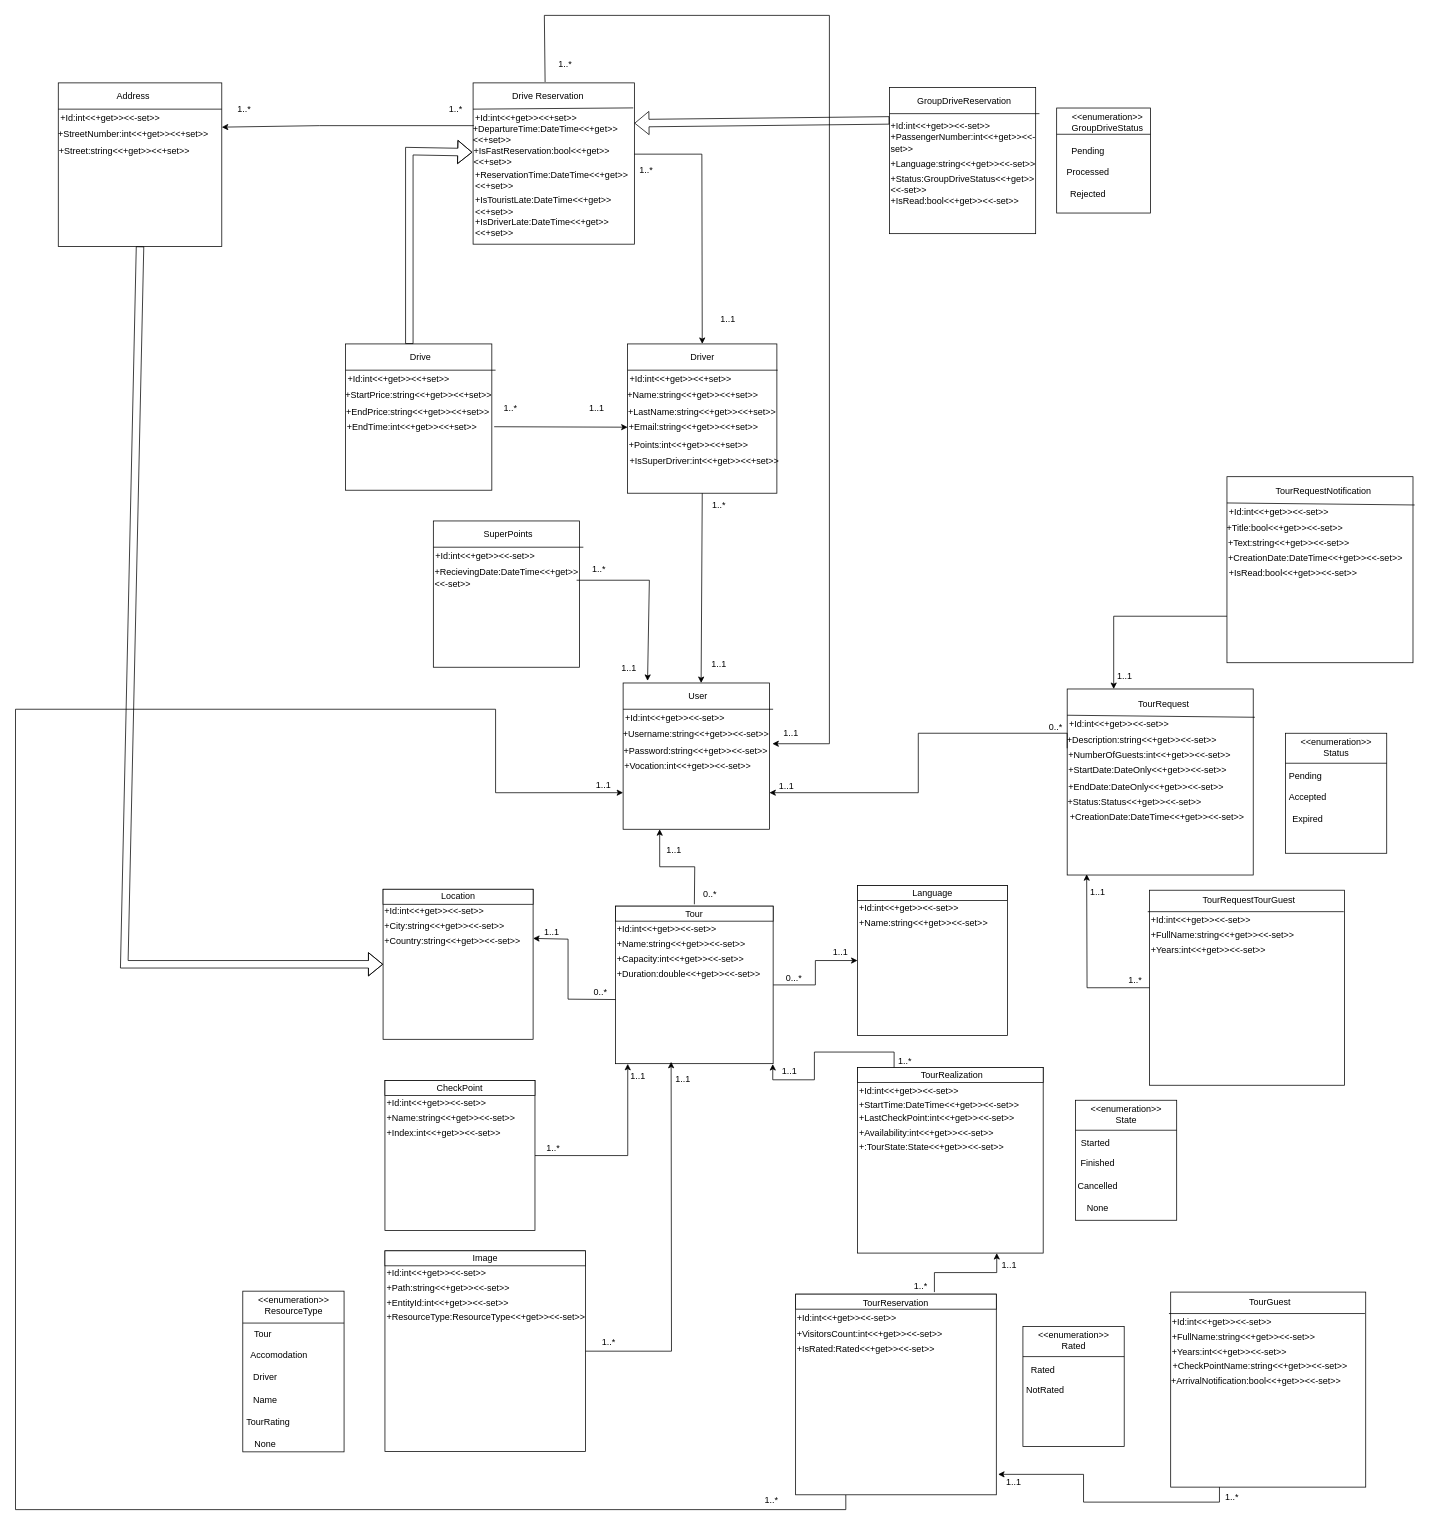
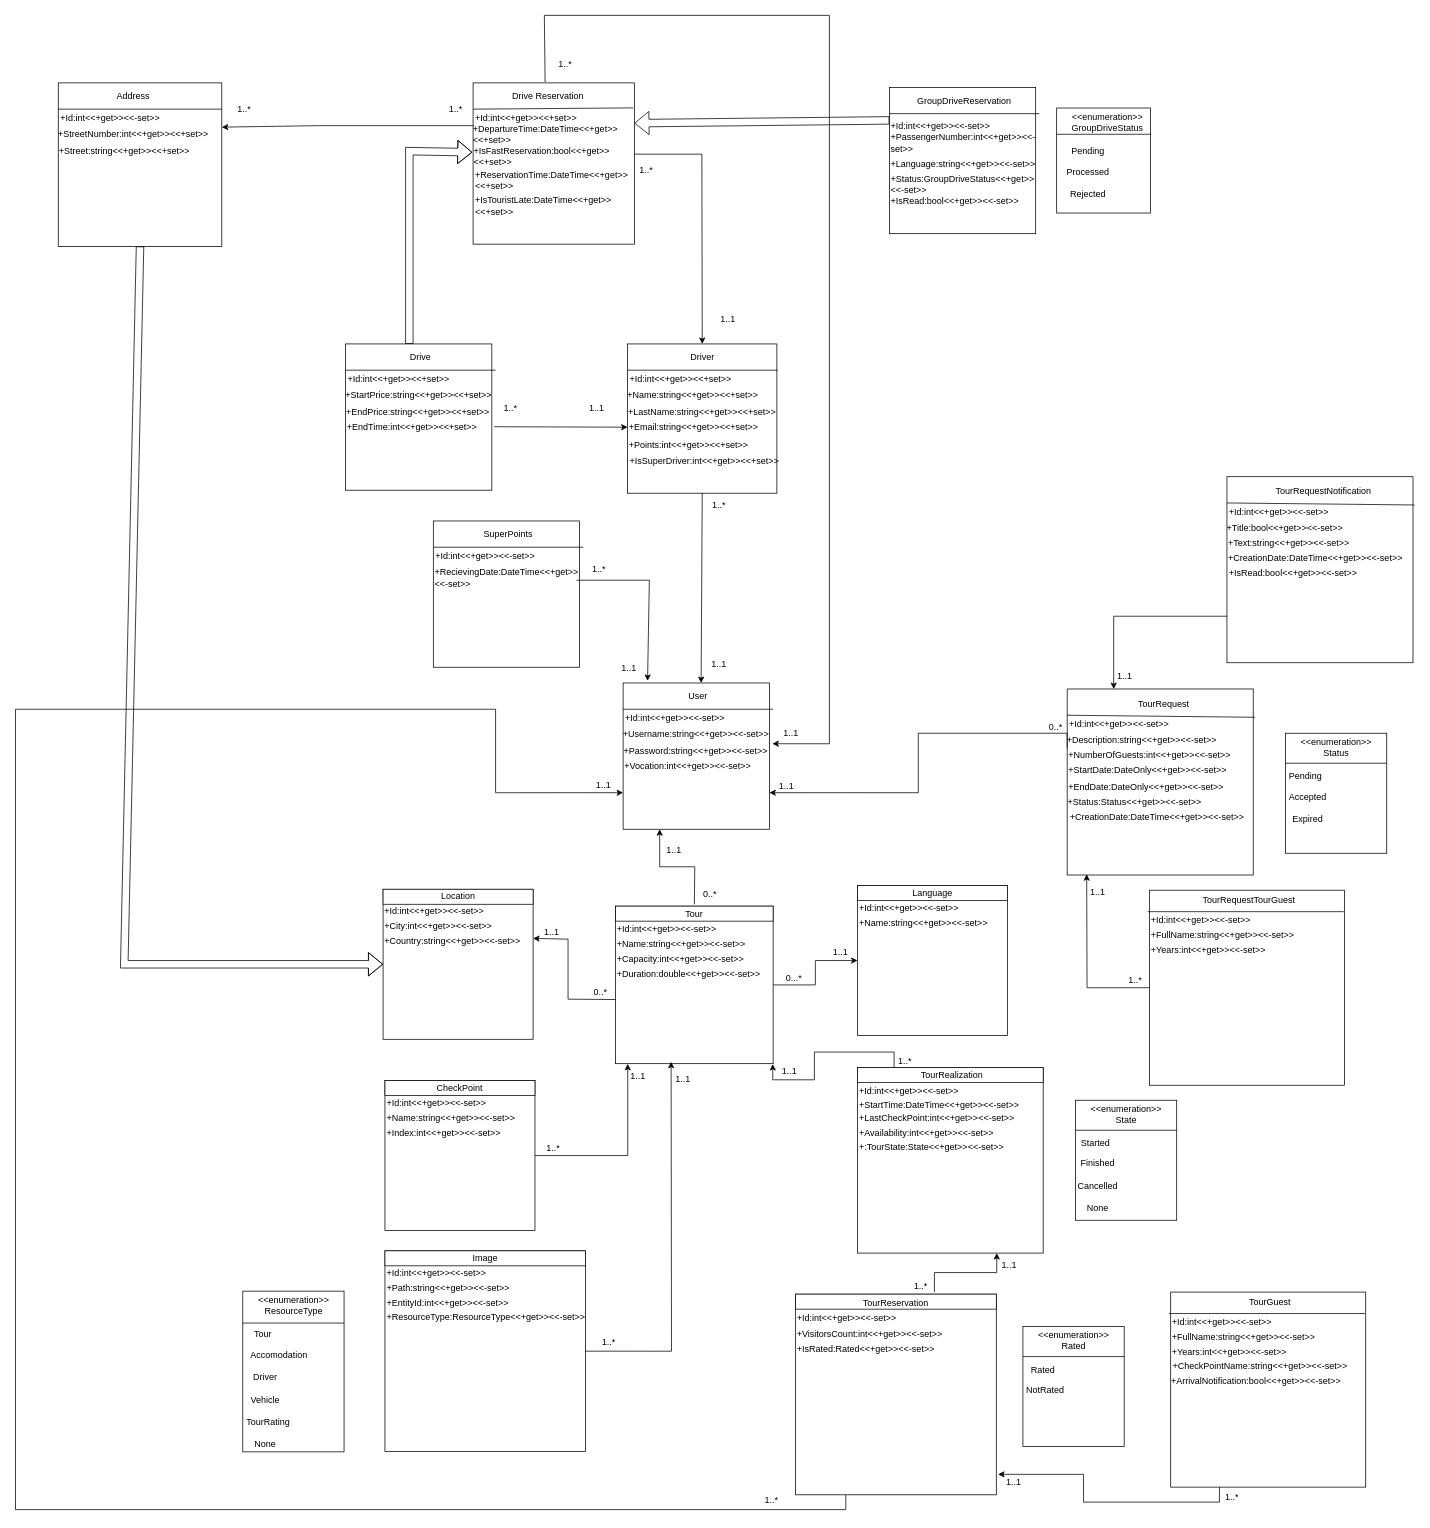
(552, 228) -> none
(451, 927) -> (444, 927)
(265, 1400) -> (265, 1400)
